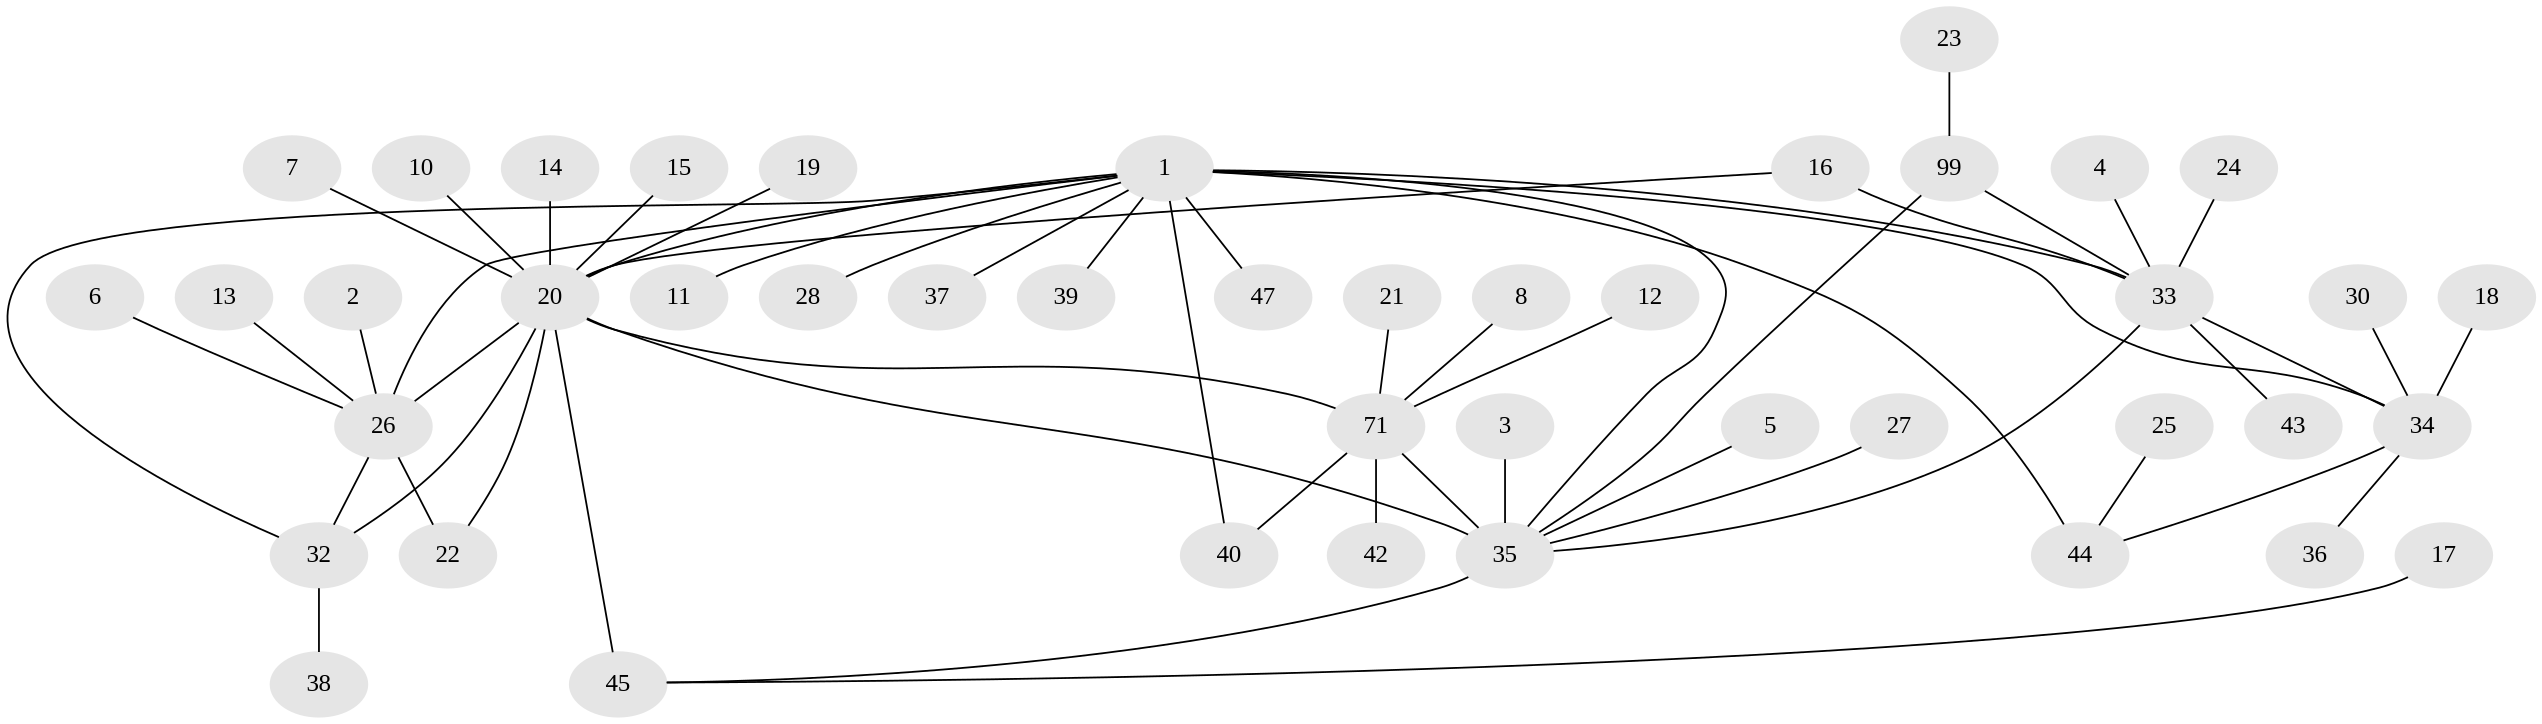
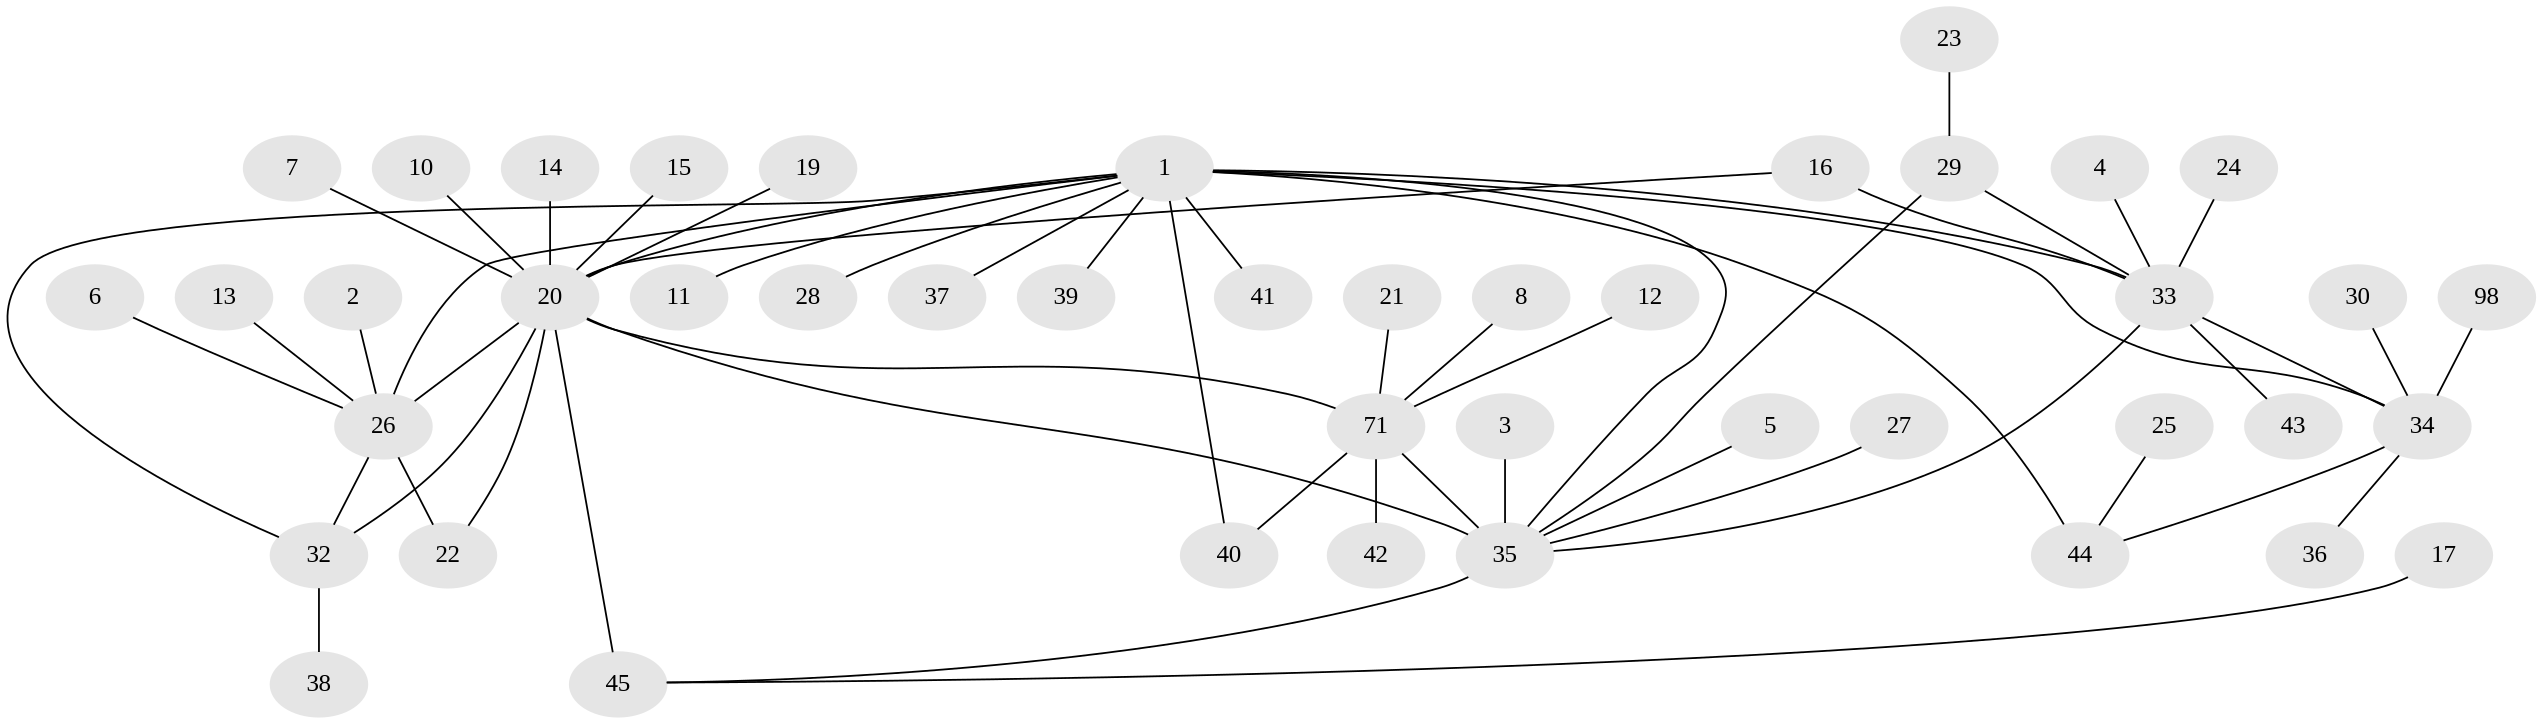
(1949, 168) -> (1949, 168)
(1263, 297) -> (1263, 297)
(2487, 297) -> (2487, 297)
